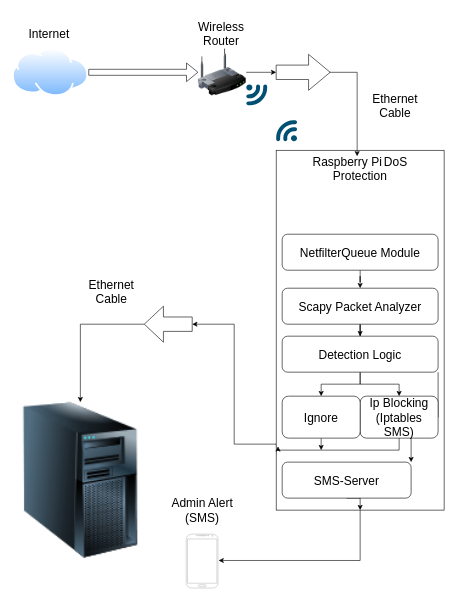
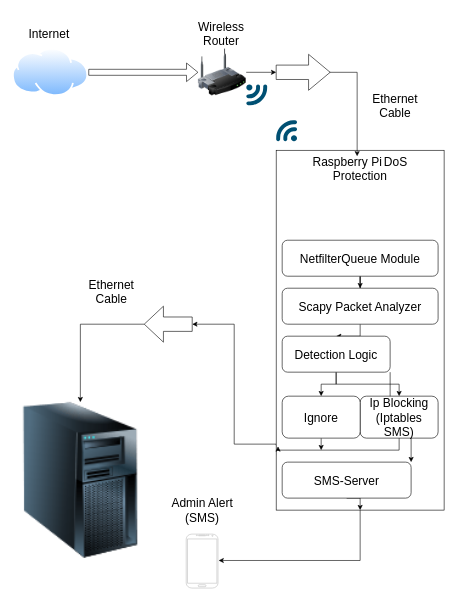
(360, 252) -> (360, 258)
(360, 354) -> (336, 354)
